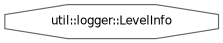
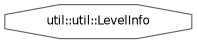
(112, 22) -> (98, 22)
